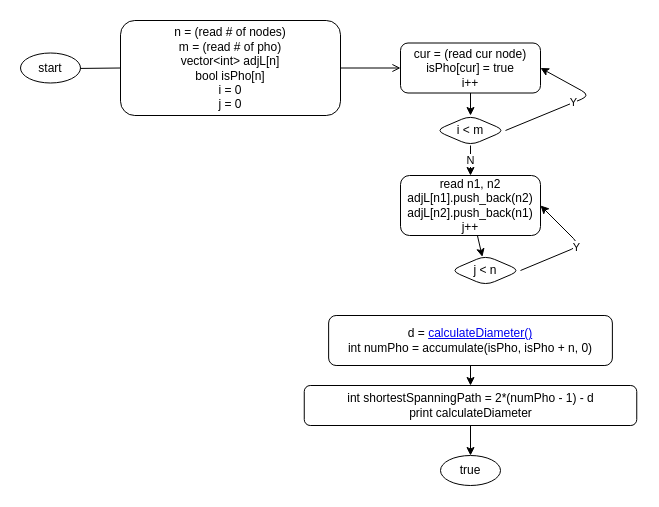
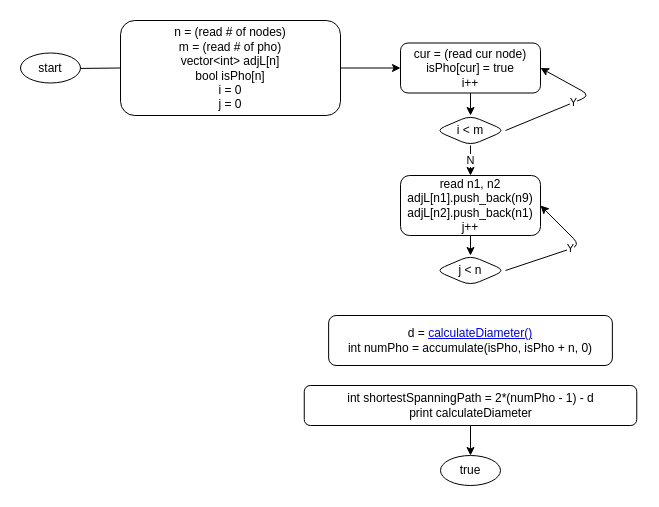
(393, 68) -> (392, 68)
(471, 206) -> (471, 206)
(486, 271) -> (471, 271)
(471, 372) -> none
